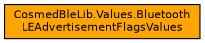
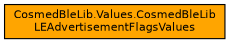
(102, 22) -> (115, 22)
